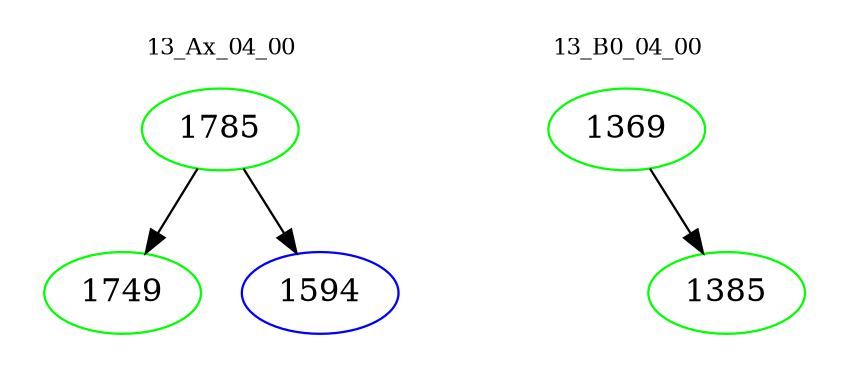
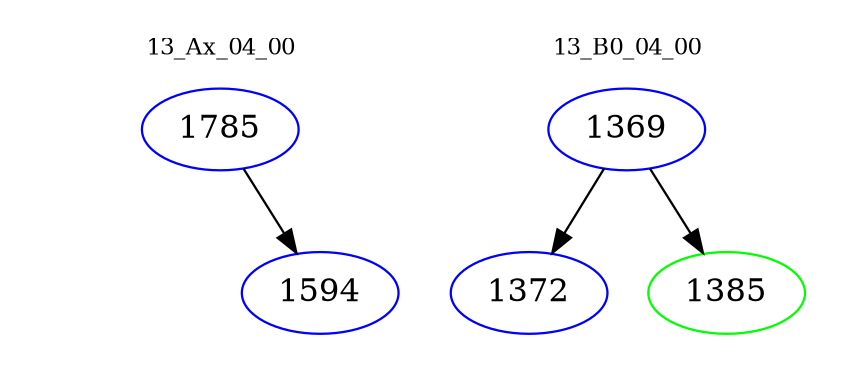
(220, 129) -> (220, 129)
(627, 129) -> (627, 129)
(123, 293) -> none
none -> (529, 293)
